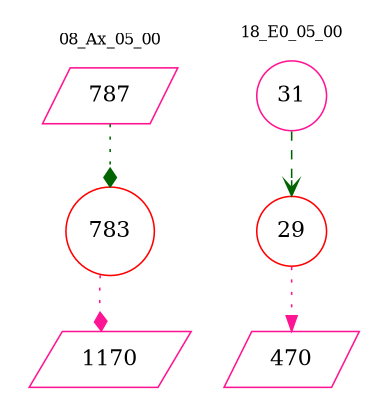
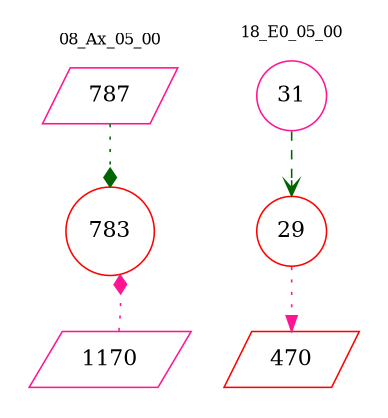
(100, 294) -> (120, 312)
(292, 359) -> (292, 359)
